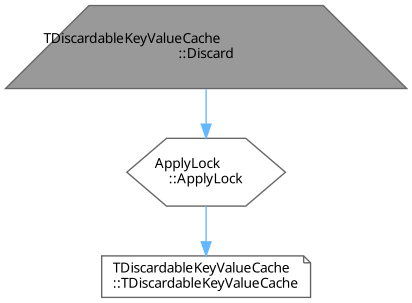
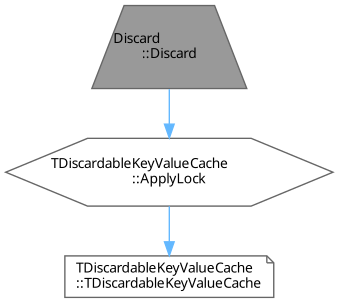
(206, 47) -> (169, 47)
(206, 172) -> (169, 172)
